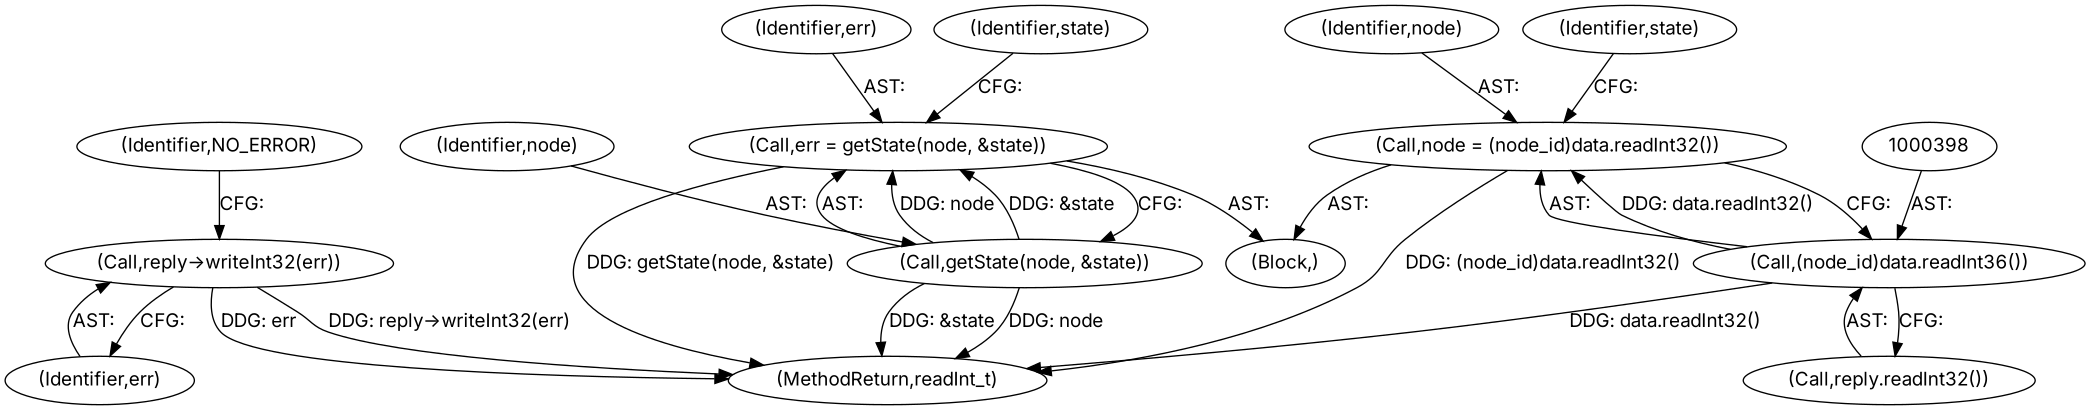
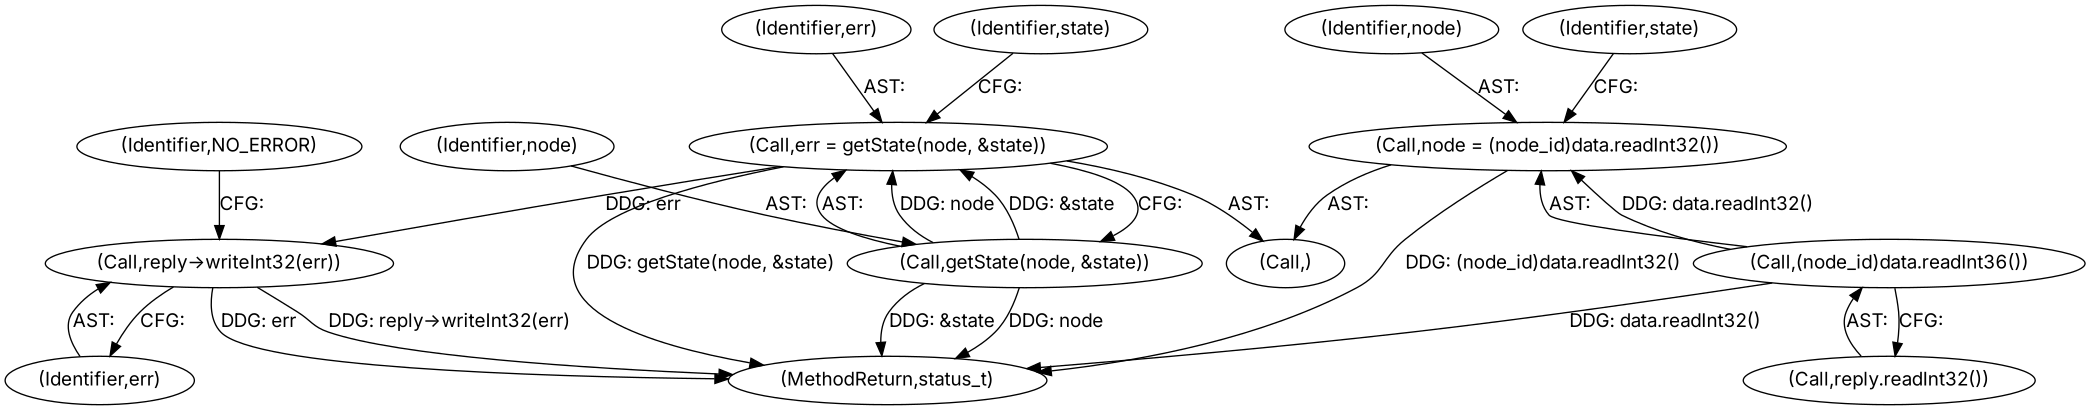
(1930, 147) -> none
(1799, 186) -> none
none -> (558, 203)
(1286, 264) -> (1286, 264)
(888, 380) -> (888, 380)
